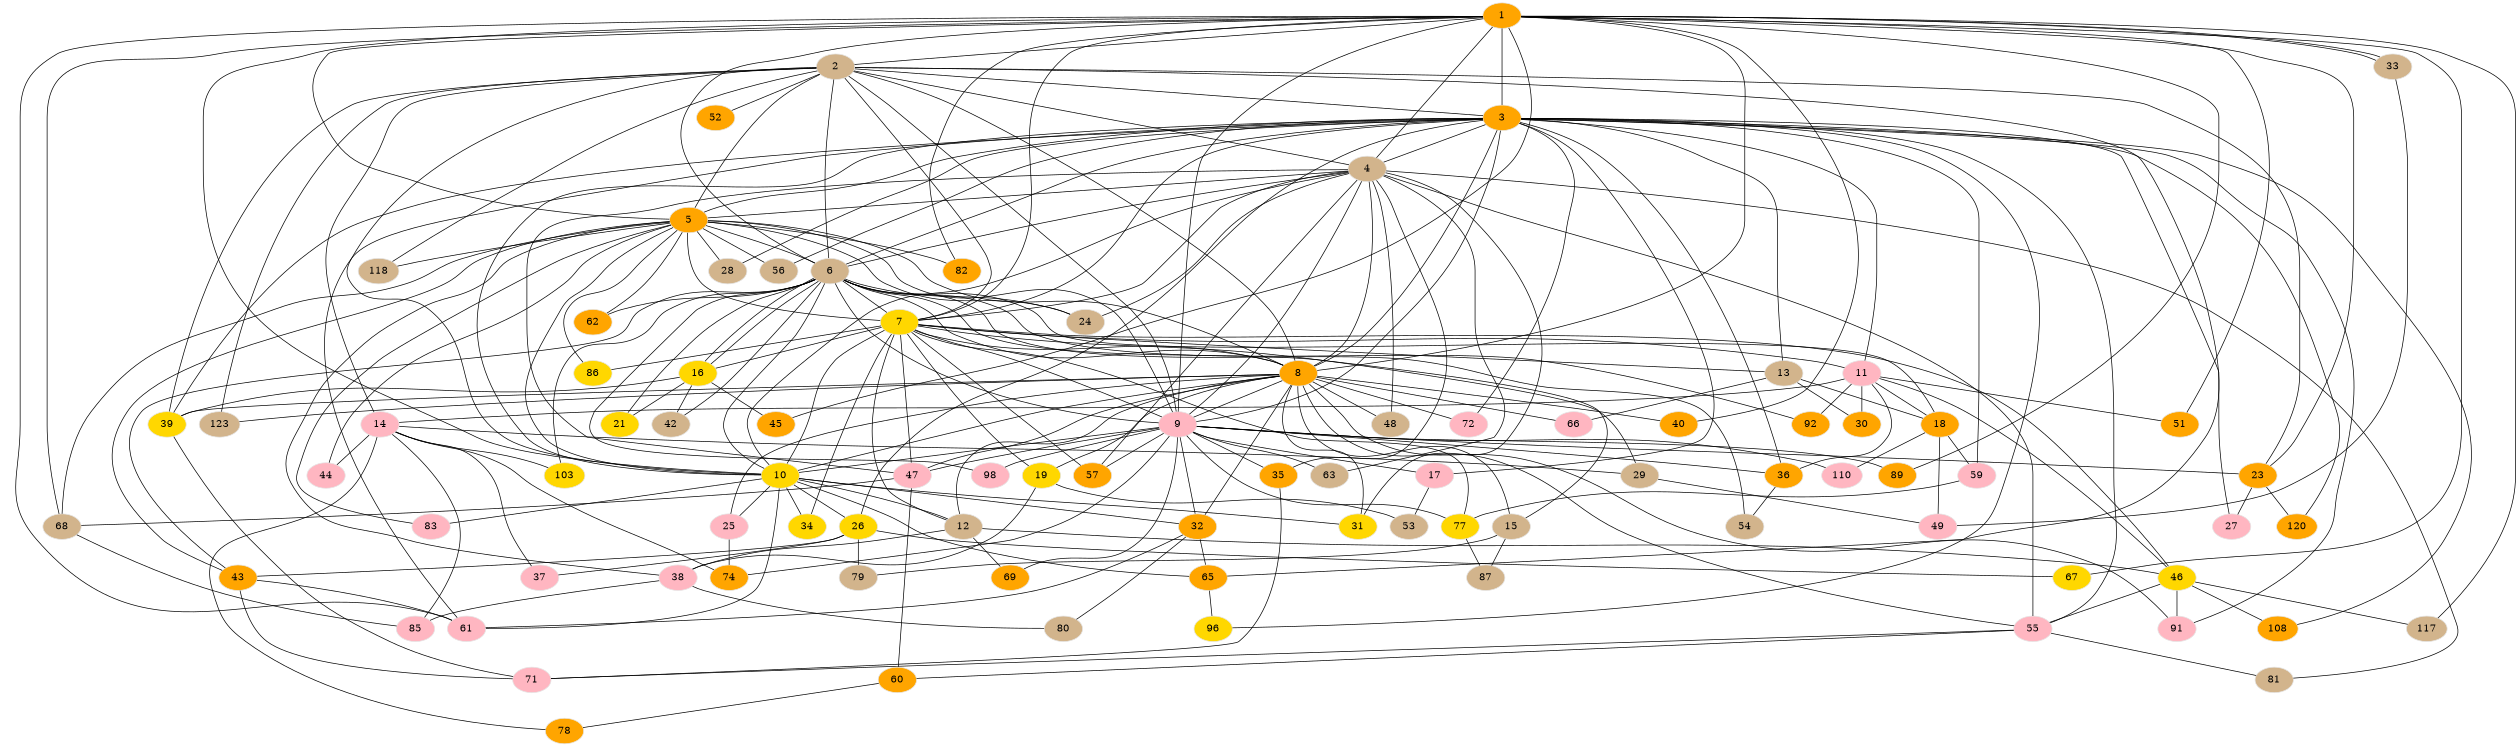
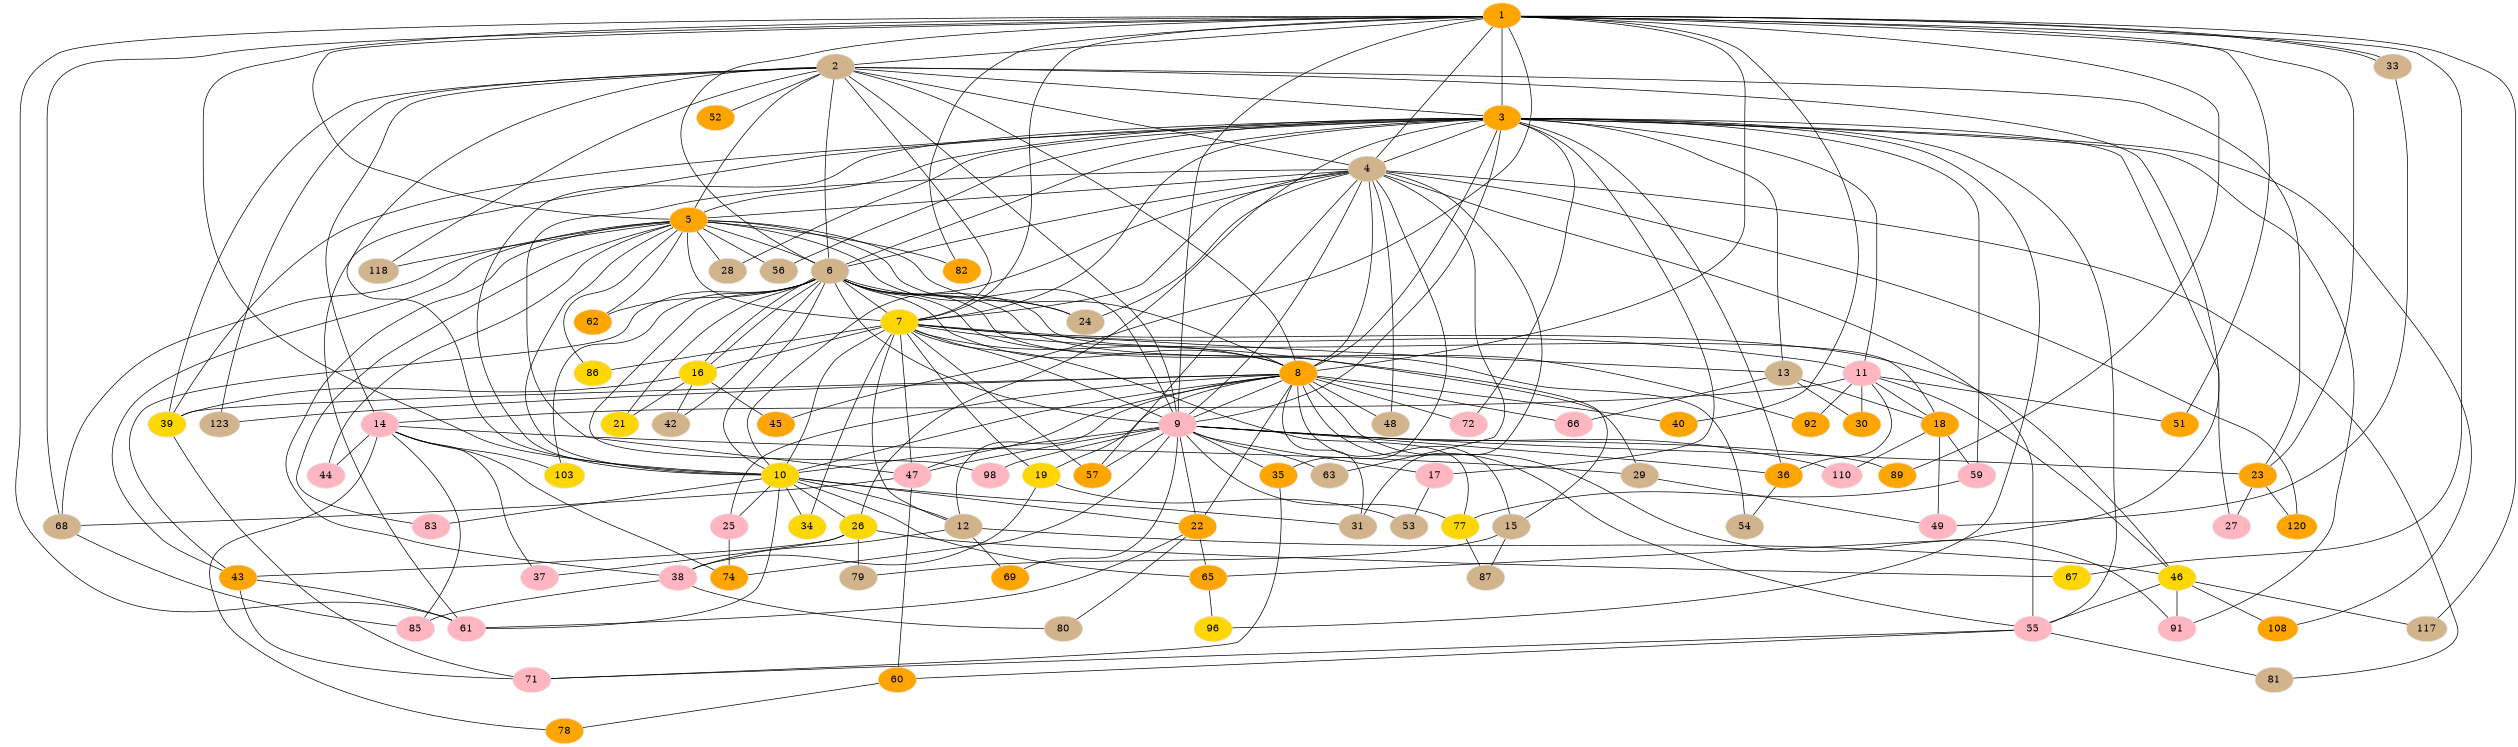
(2157, 167) -> (1901, 287)
(1198, 527) -> (1198, 527)
(1358, 527) -> (1358, 527)
